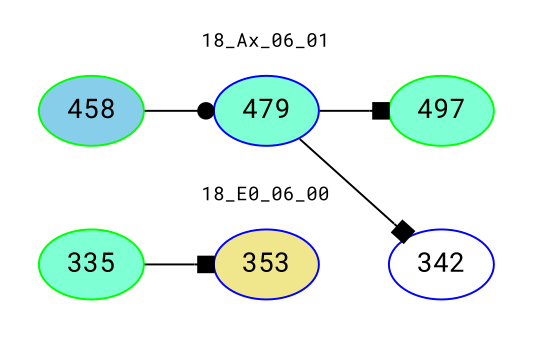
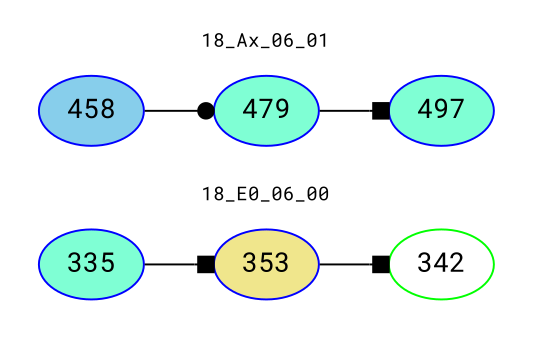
(91, 111) -> (91, 111)
(441, 111) -> (441, 111)
(356, 190) -> (344, 264)
(91, 264) -> (91, 264)
(441, 264) -> (441, 264)
